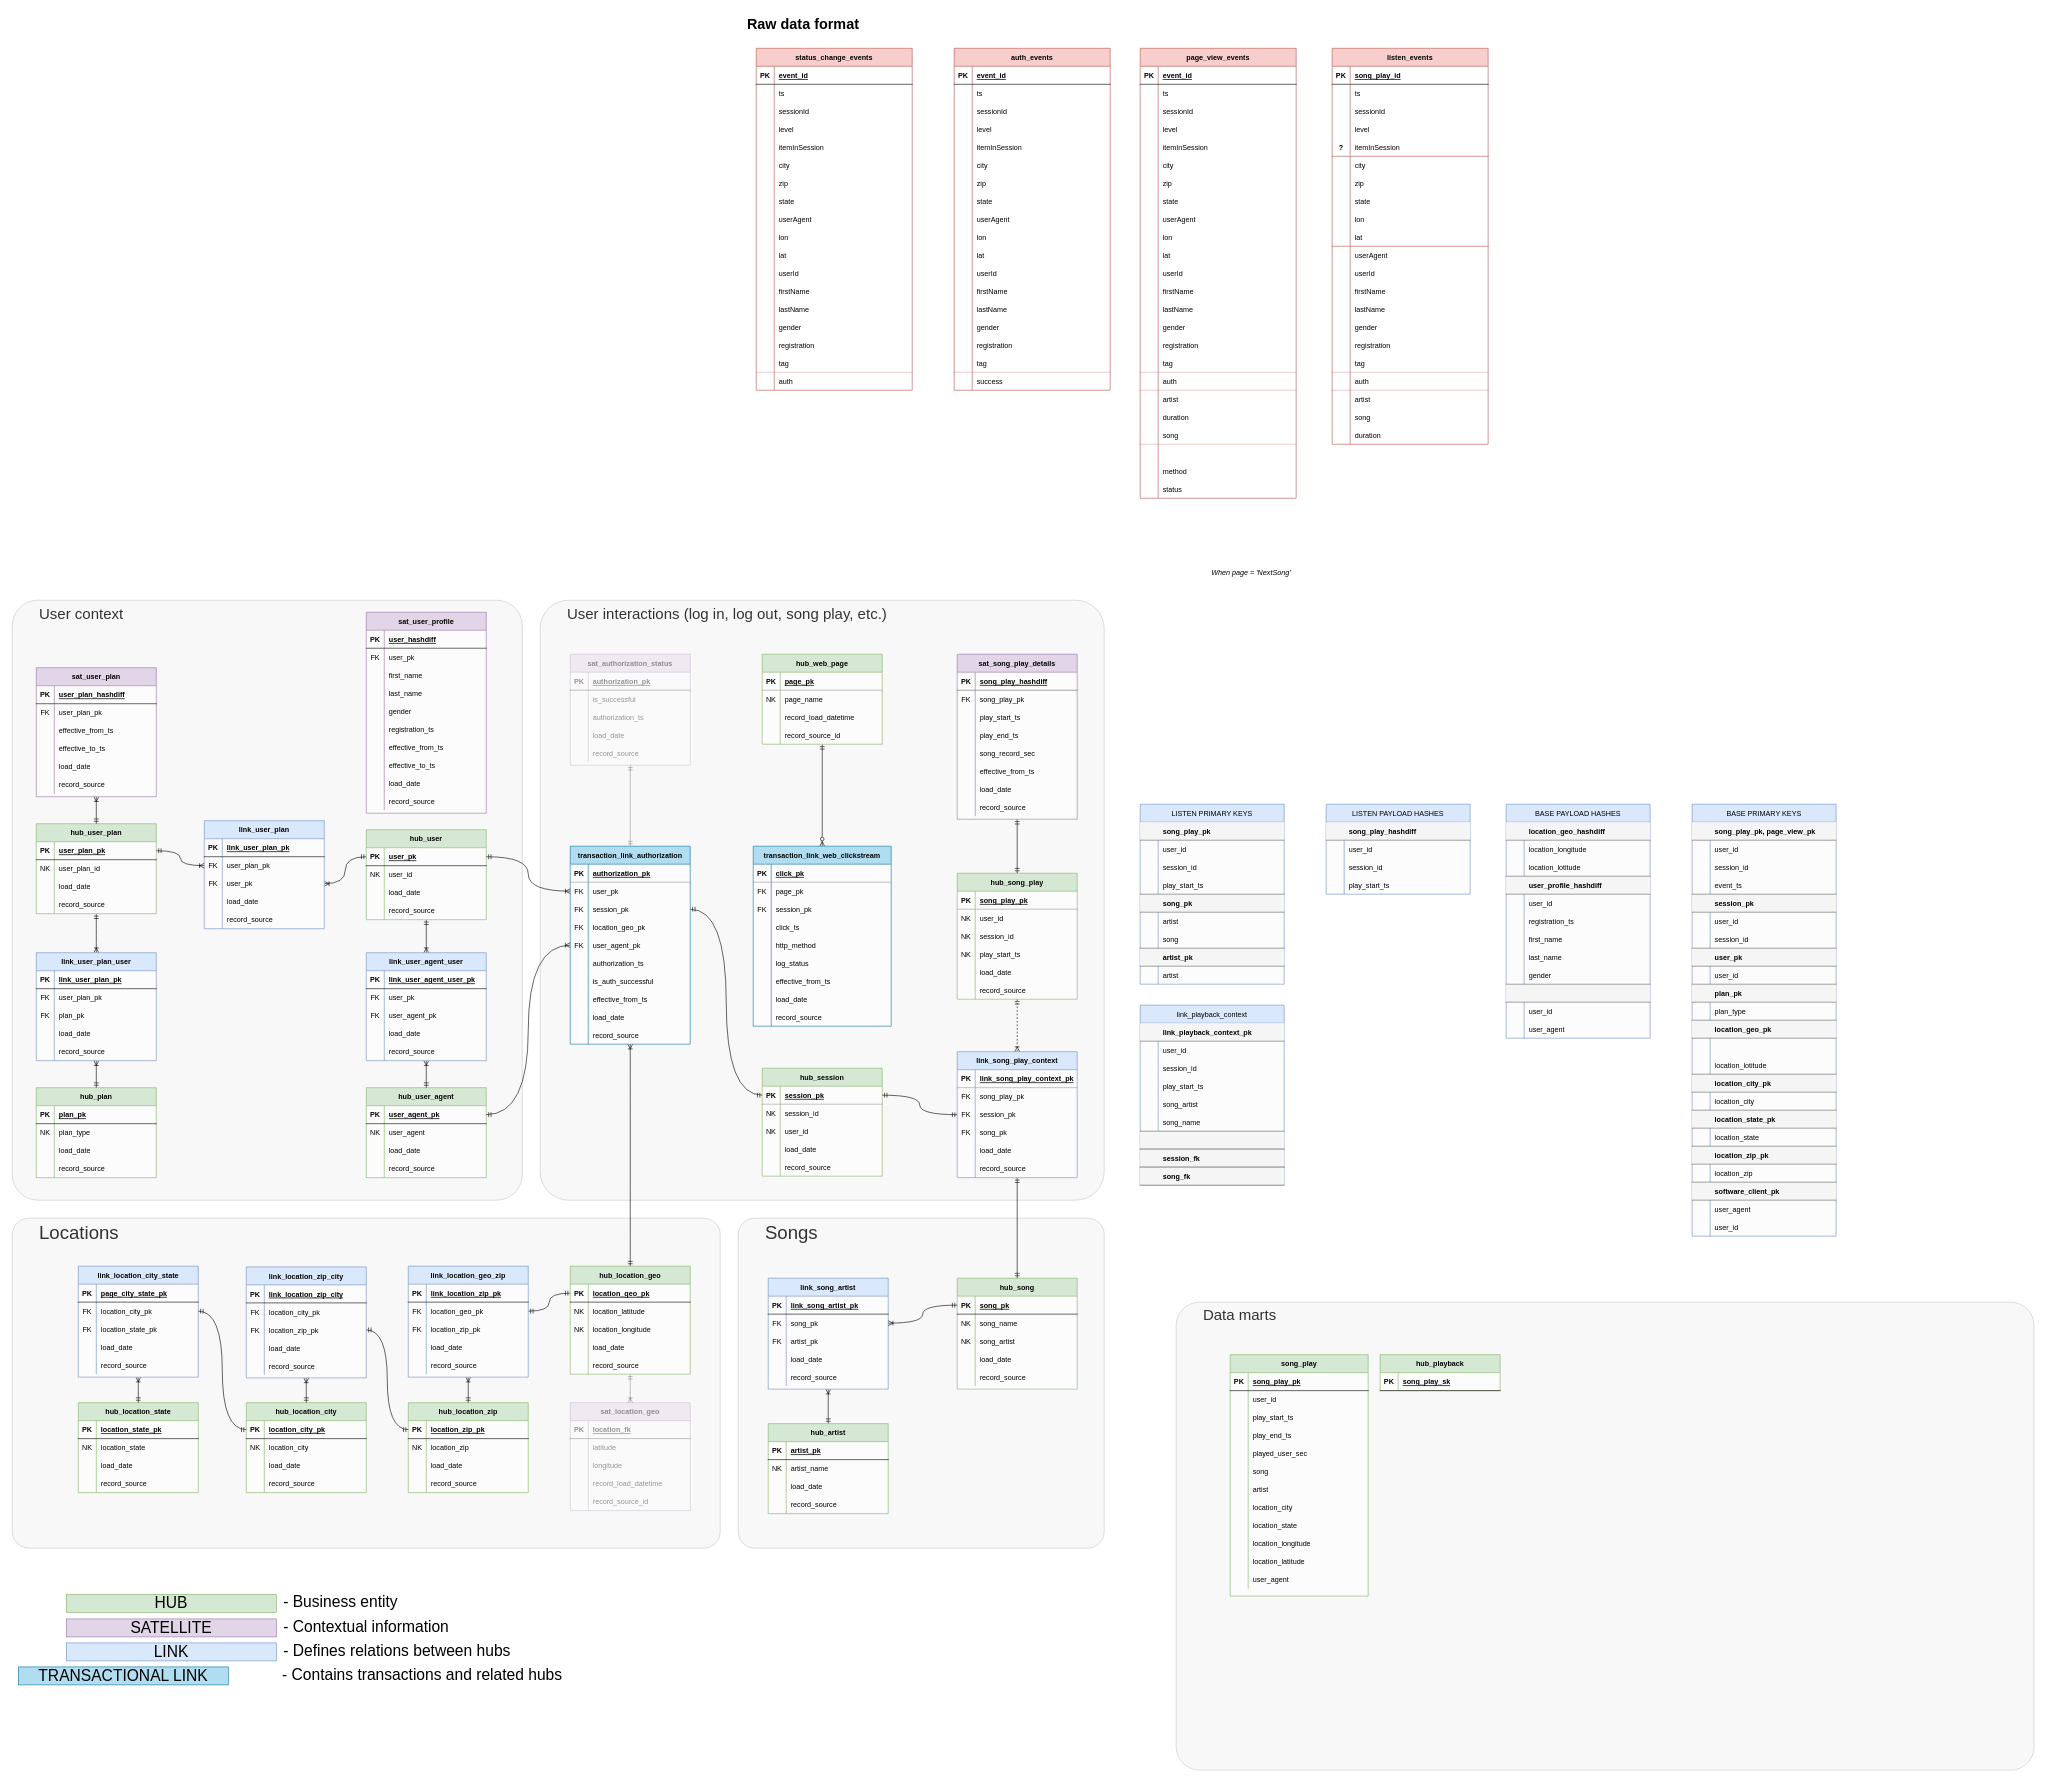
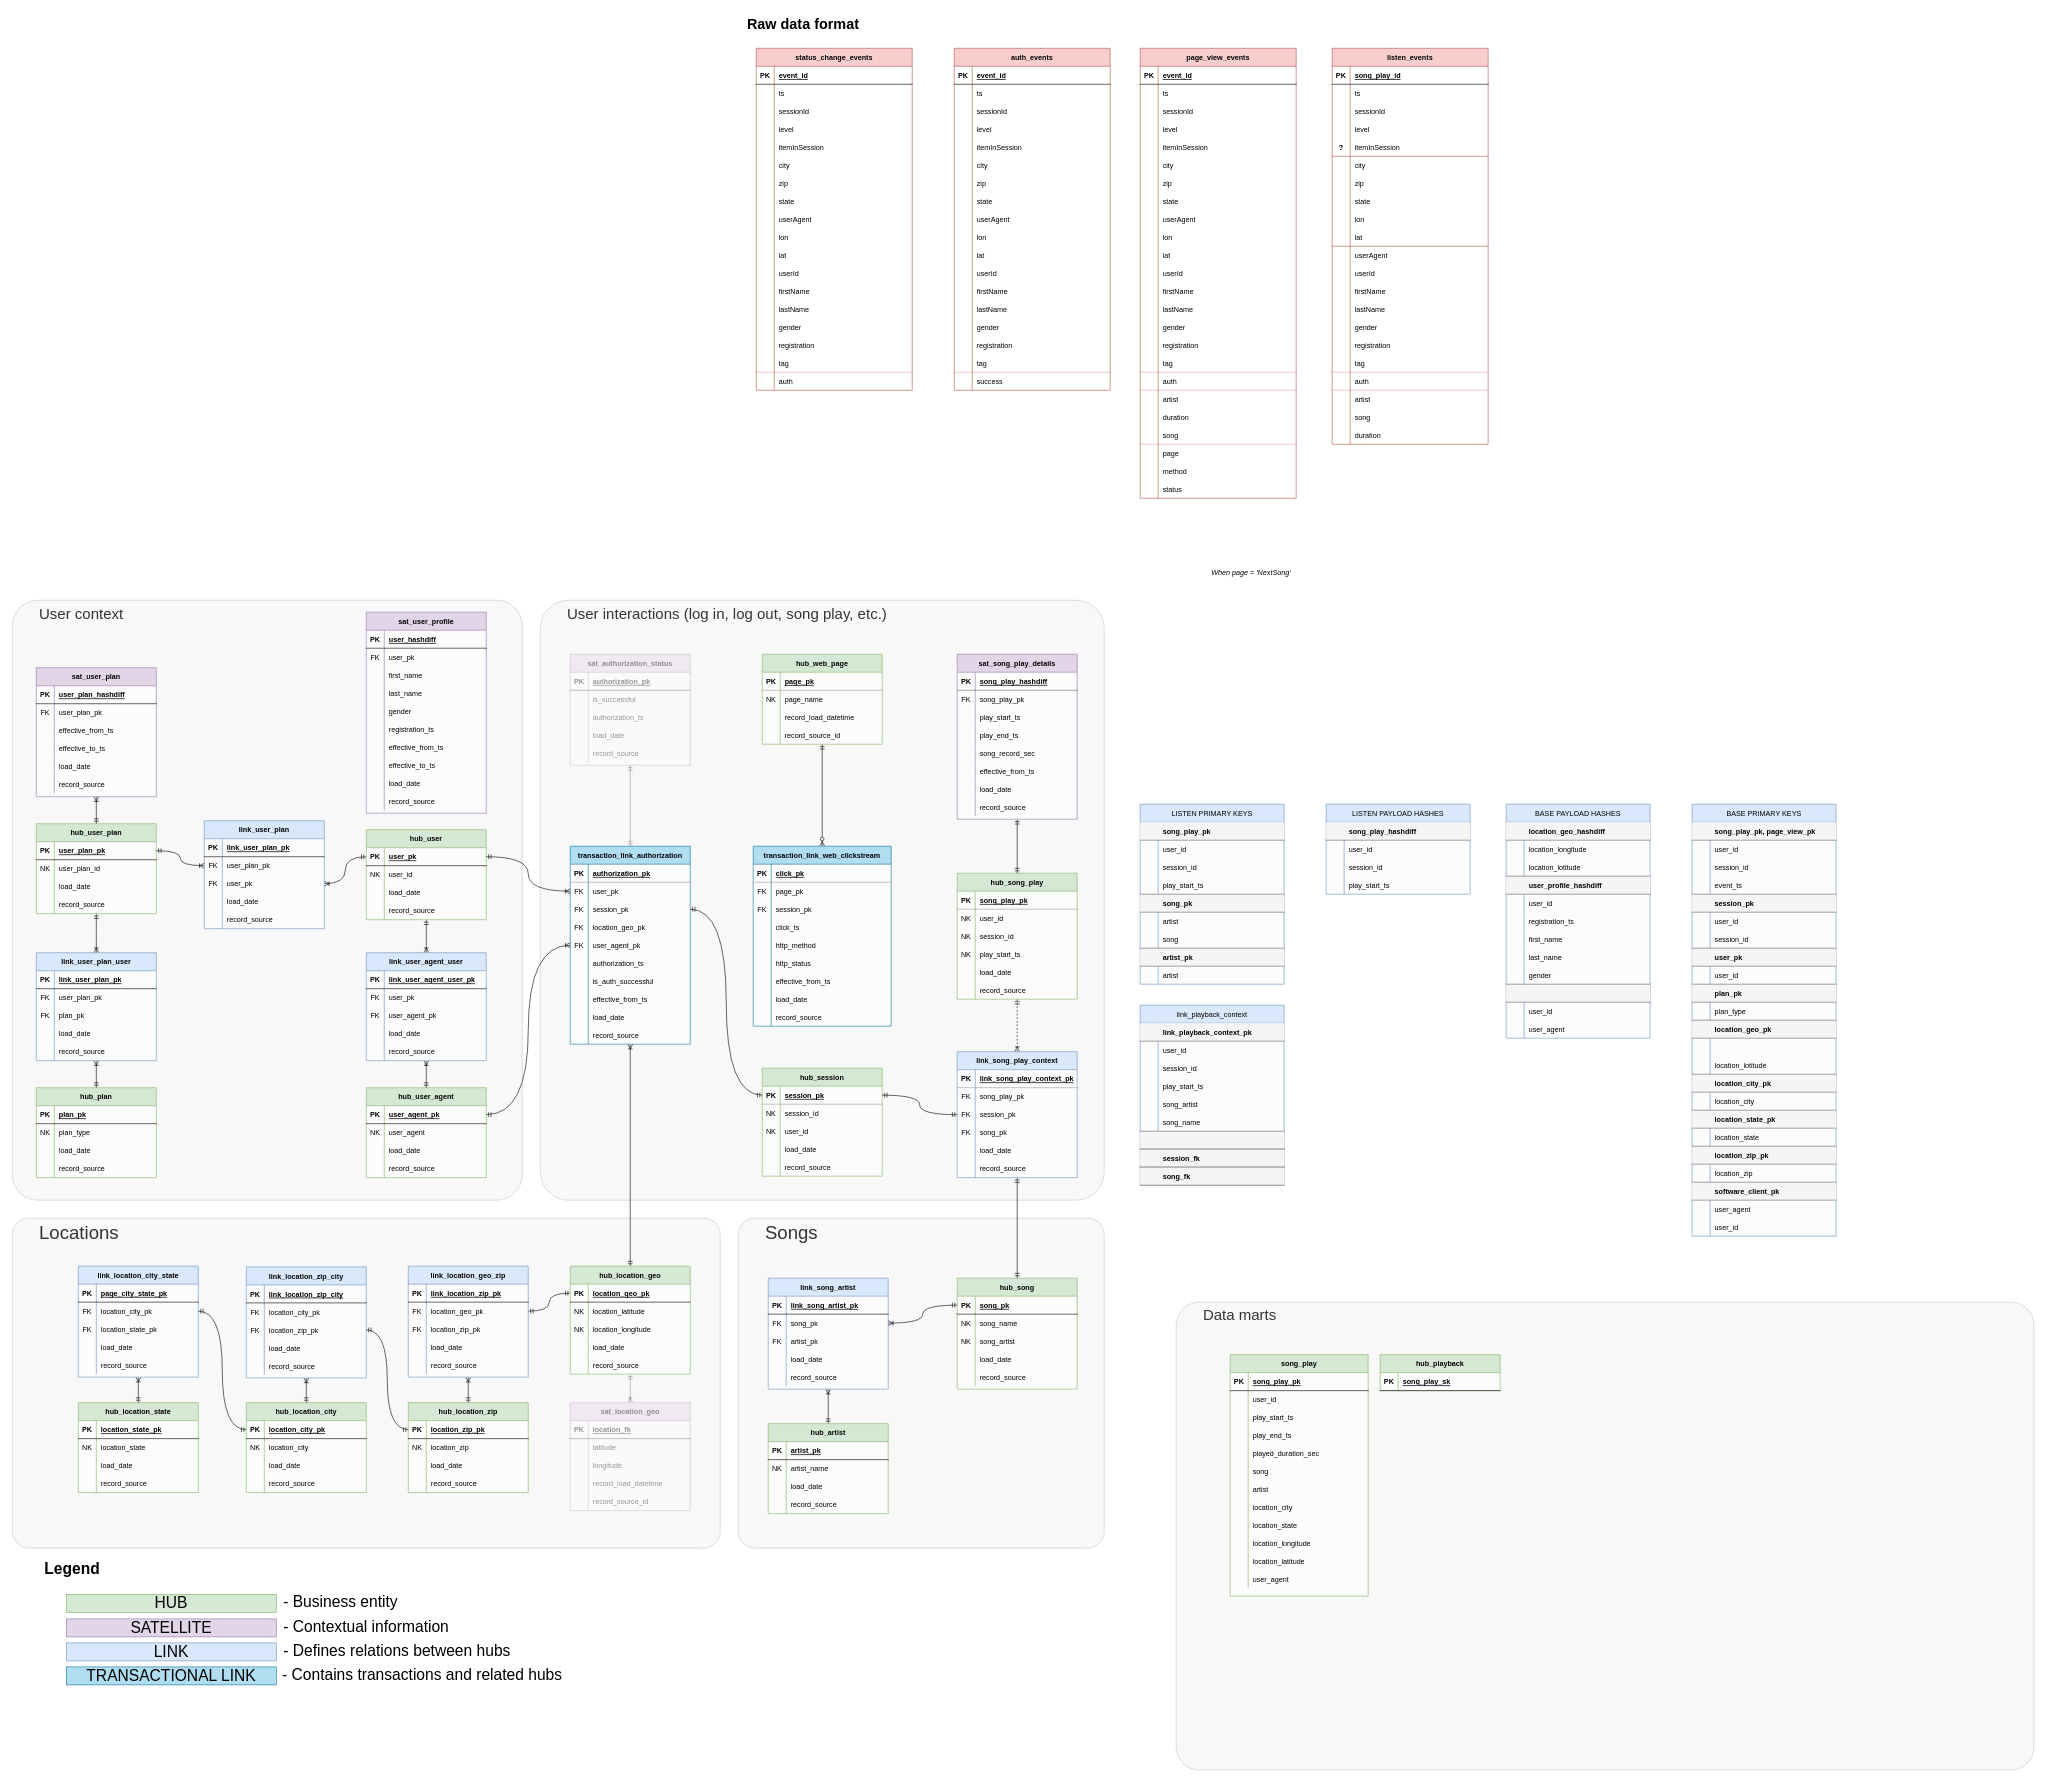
none -> (1227, 453)
(795, 964) -> (798, 964)
(1282, 1454) -> (1289, 1454)
none -> (72, 1569)
(123, 1676) -> (171, 1676)
